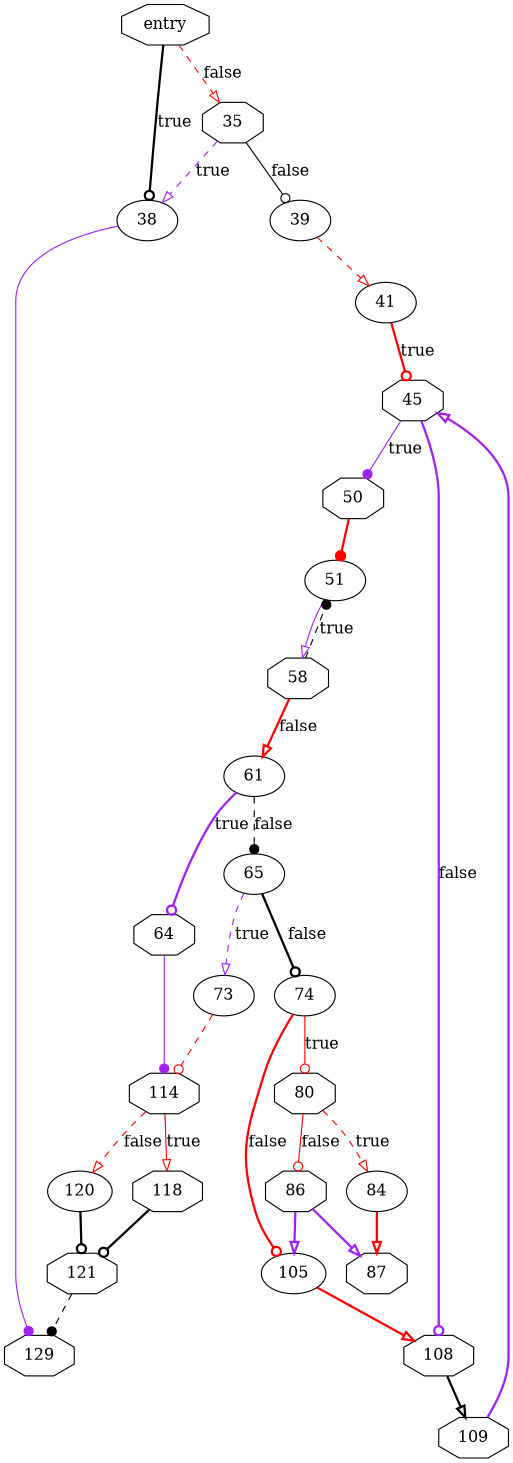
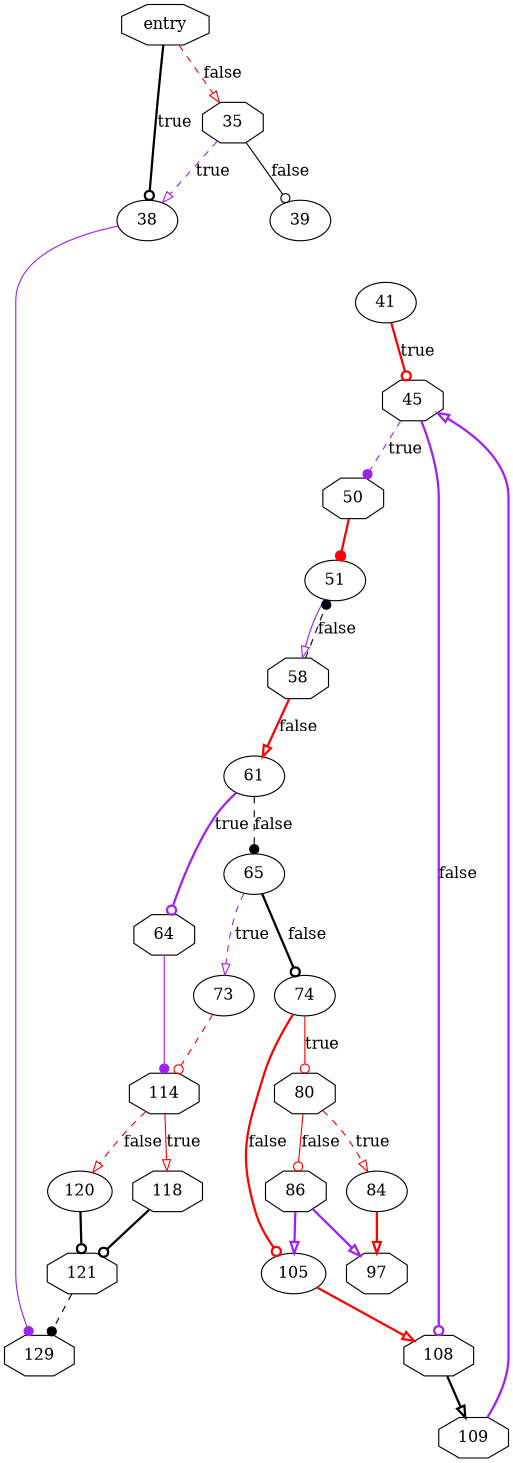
(339, 258) -> none
(385, 445) -> (385, 445)
(337, 629) -> (337, 629)
(377, 1274) -> (377, 1274)
